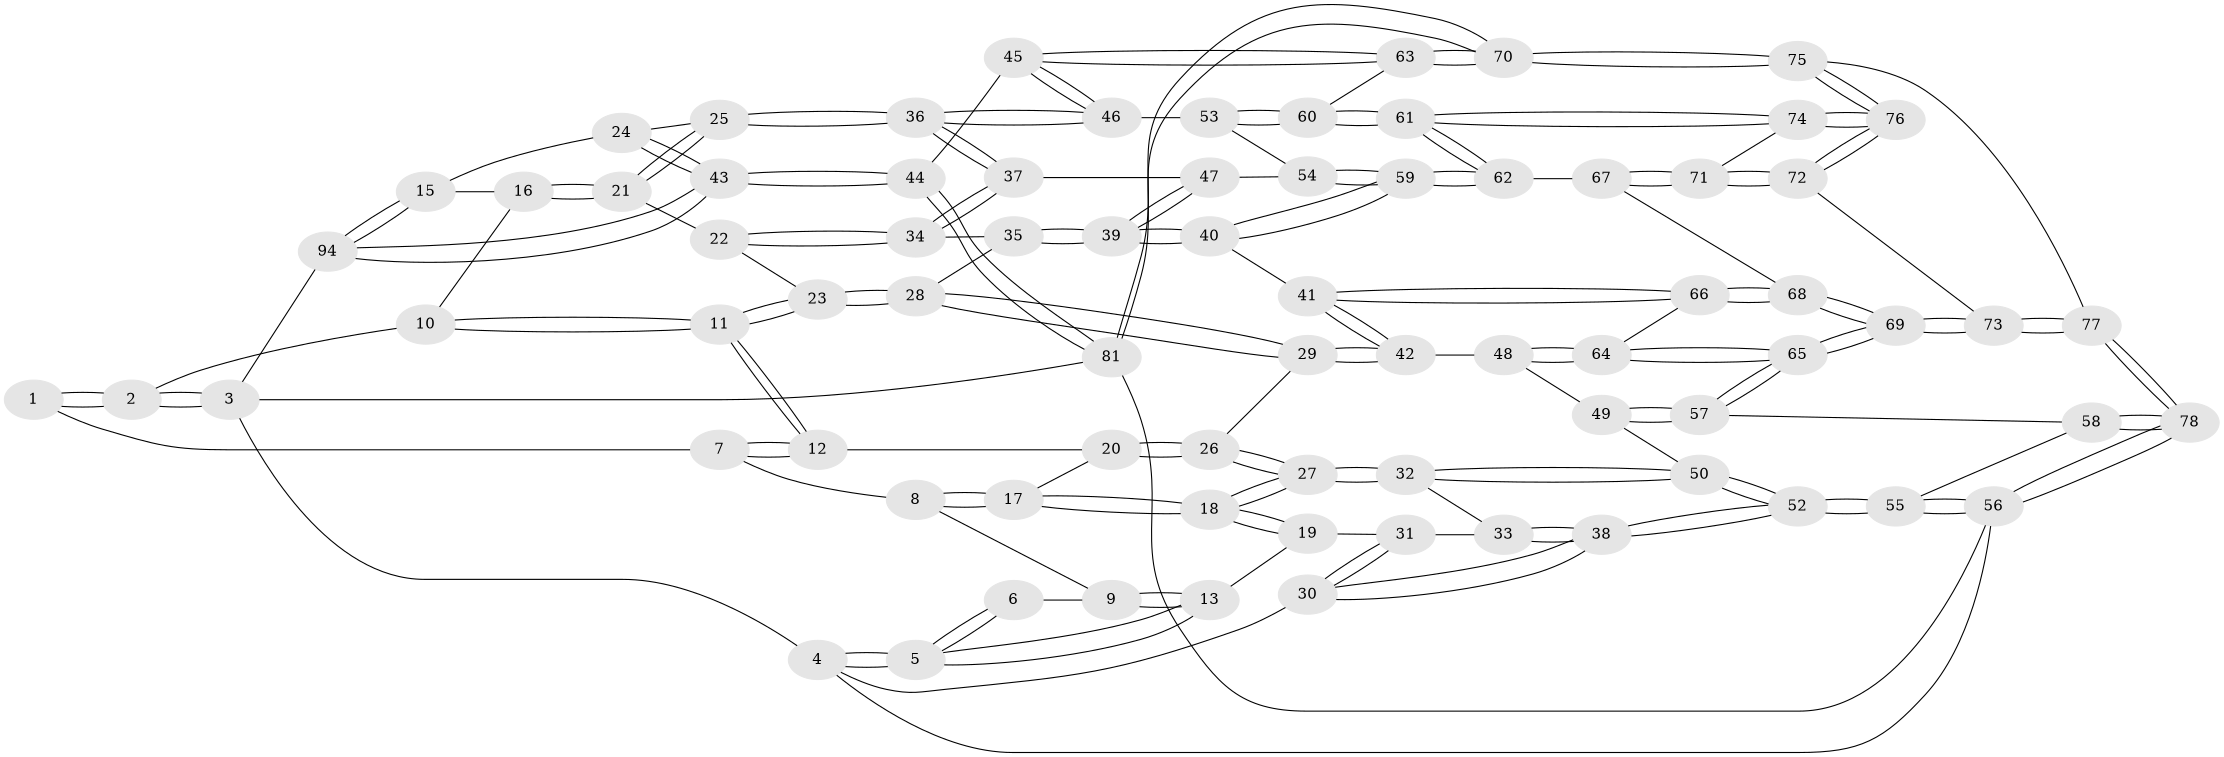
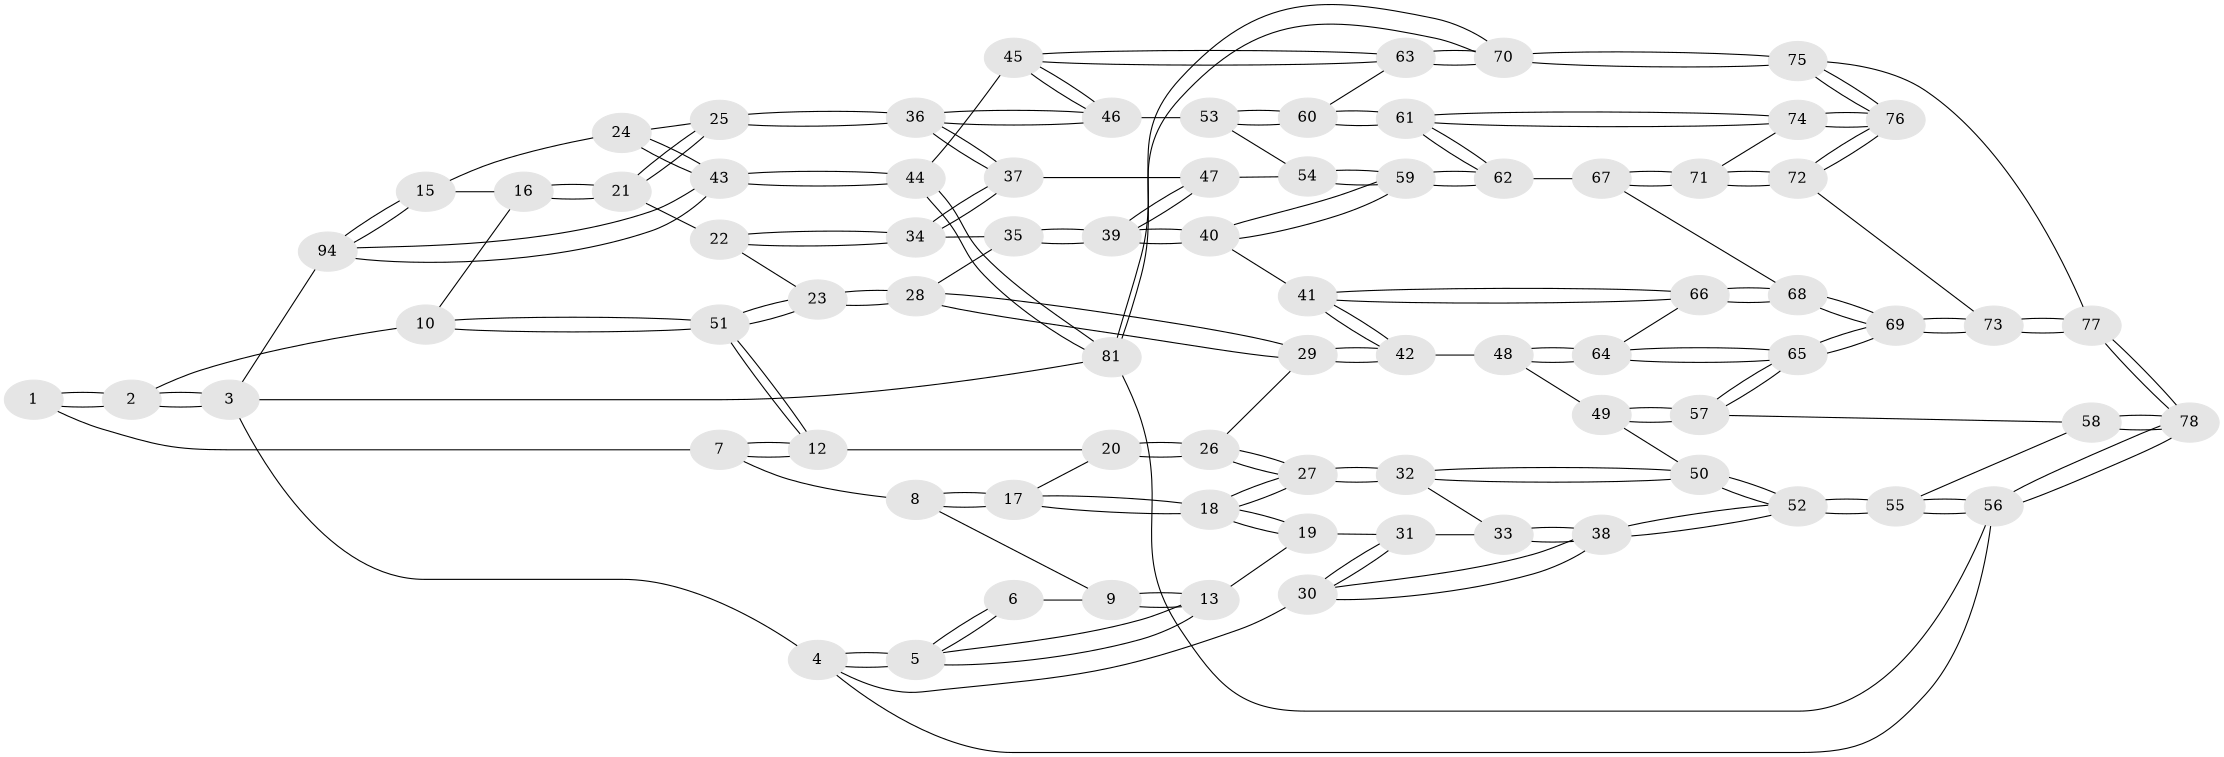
(720, 325) -> (720, 325)
